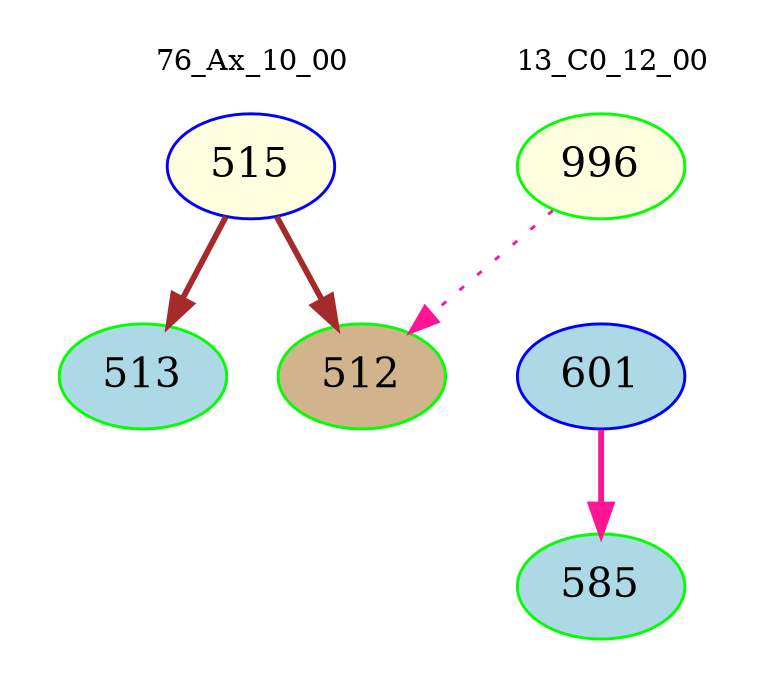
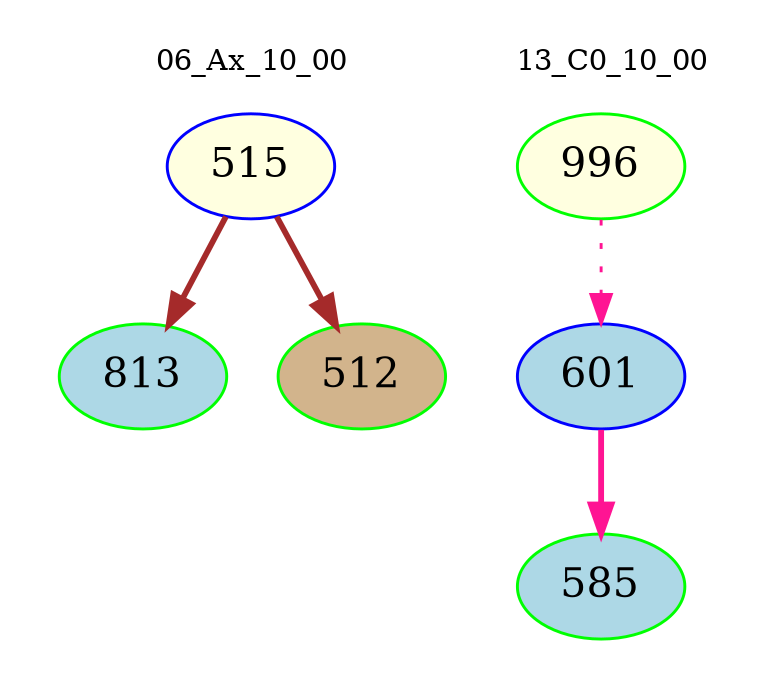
(252, 63) -> (252, 63)
(613, 63) -> (613, 63)
(514, 244) -> (601, 257)
(143, 376) -> (143, 376)
